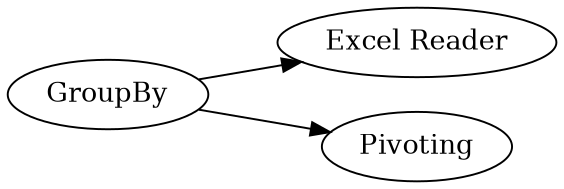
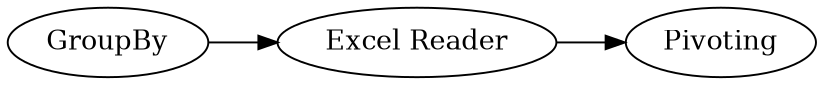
(255, 119) -> (581, 42)
